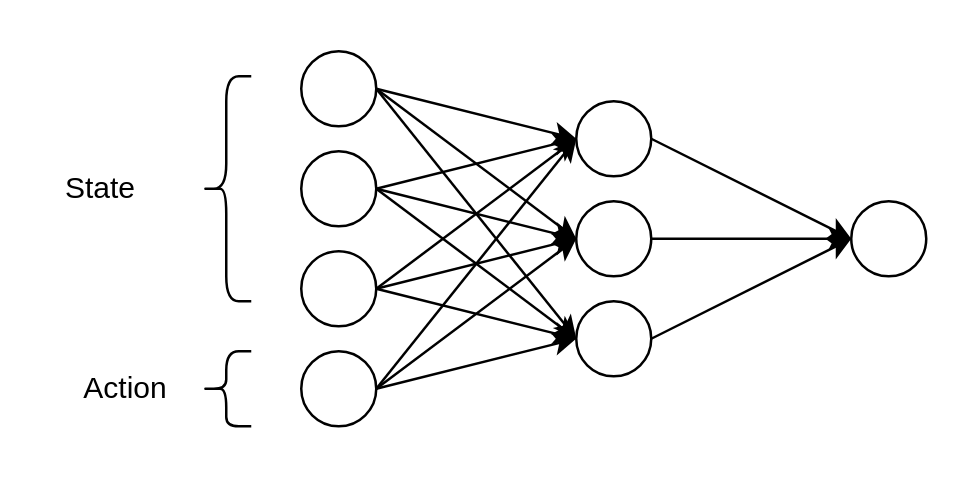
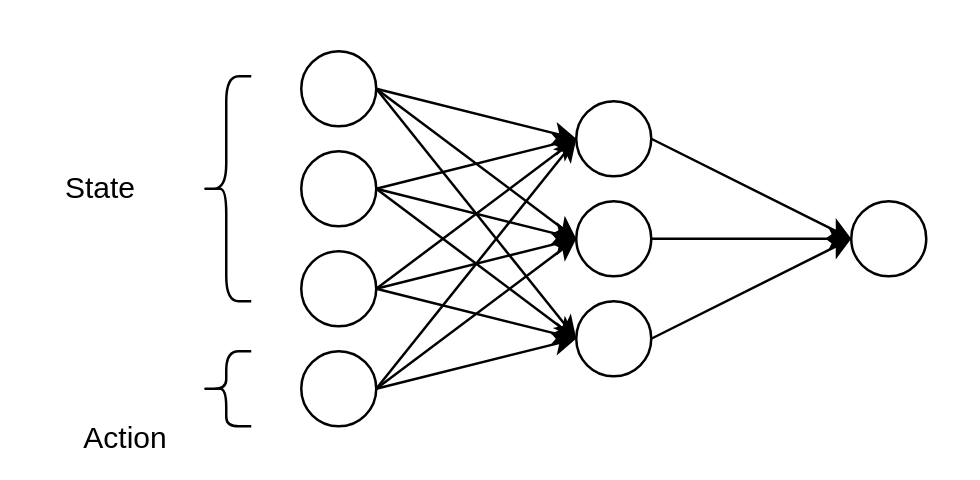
(126, 389) -> (126, 439)
